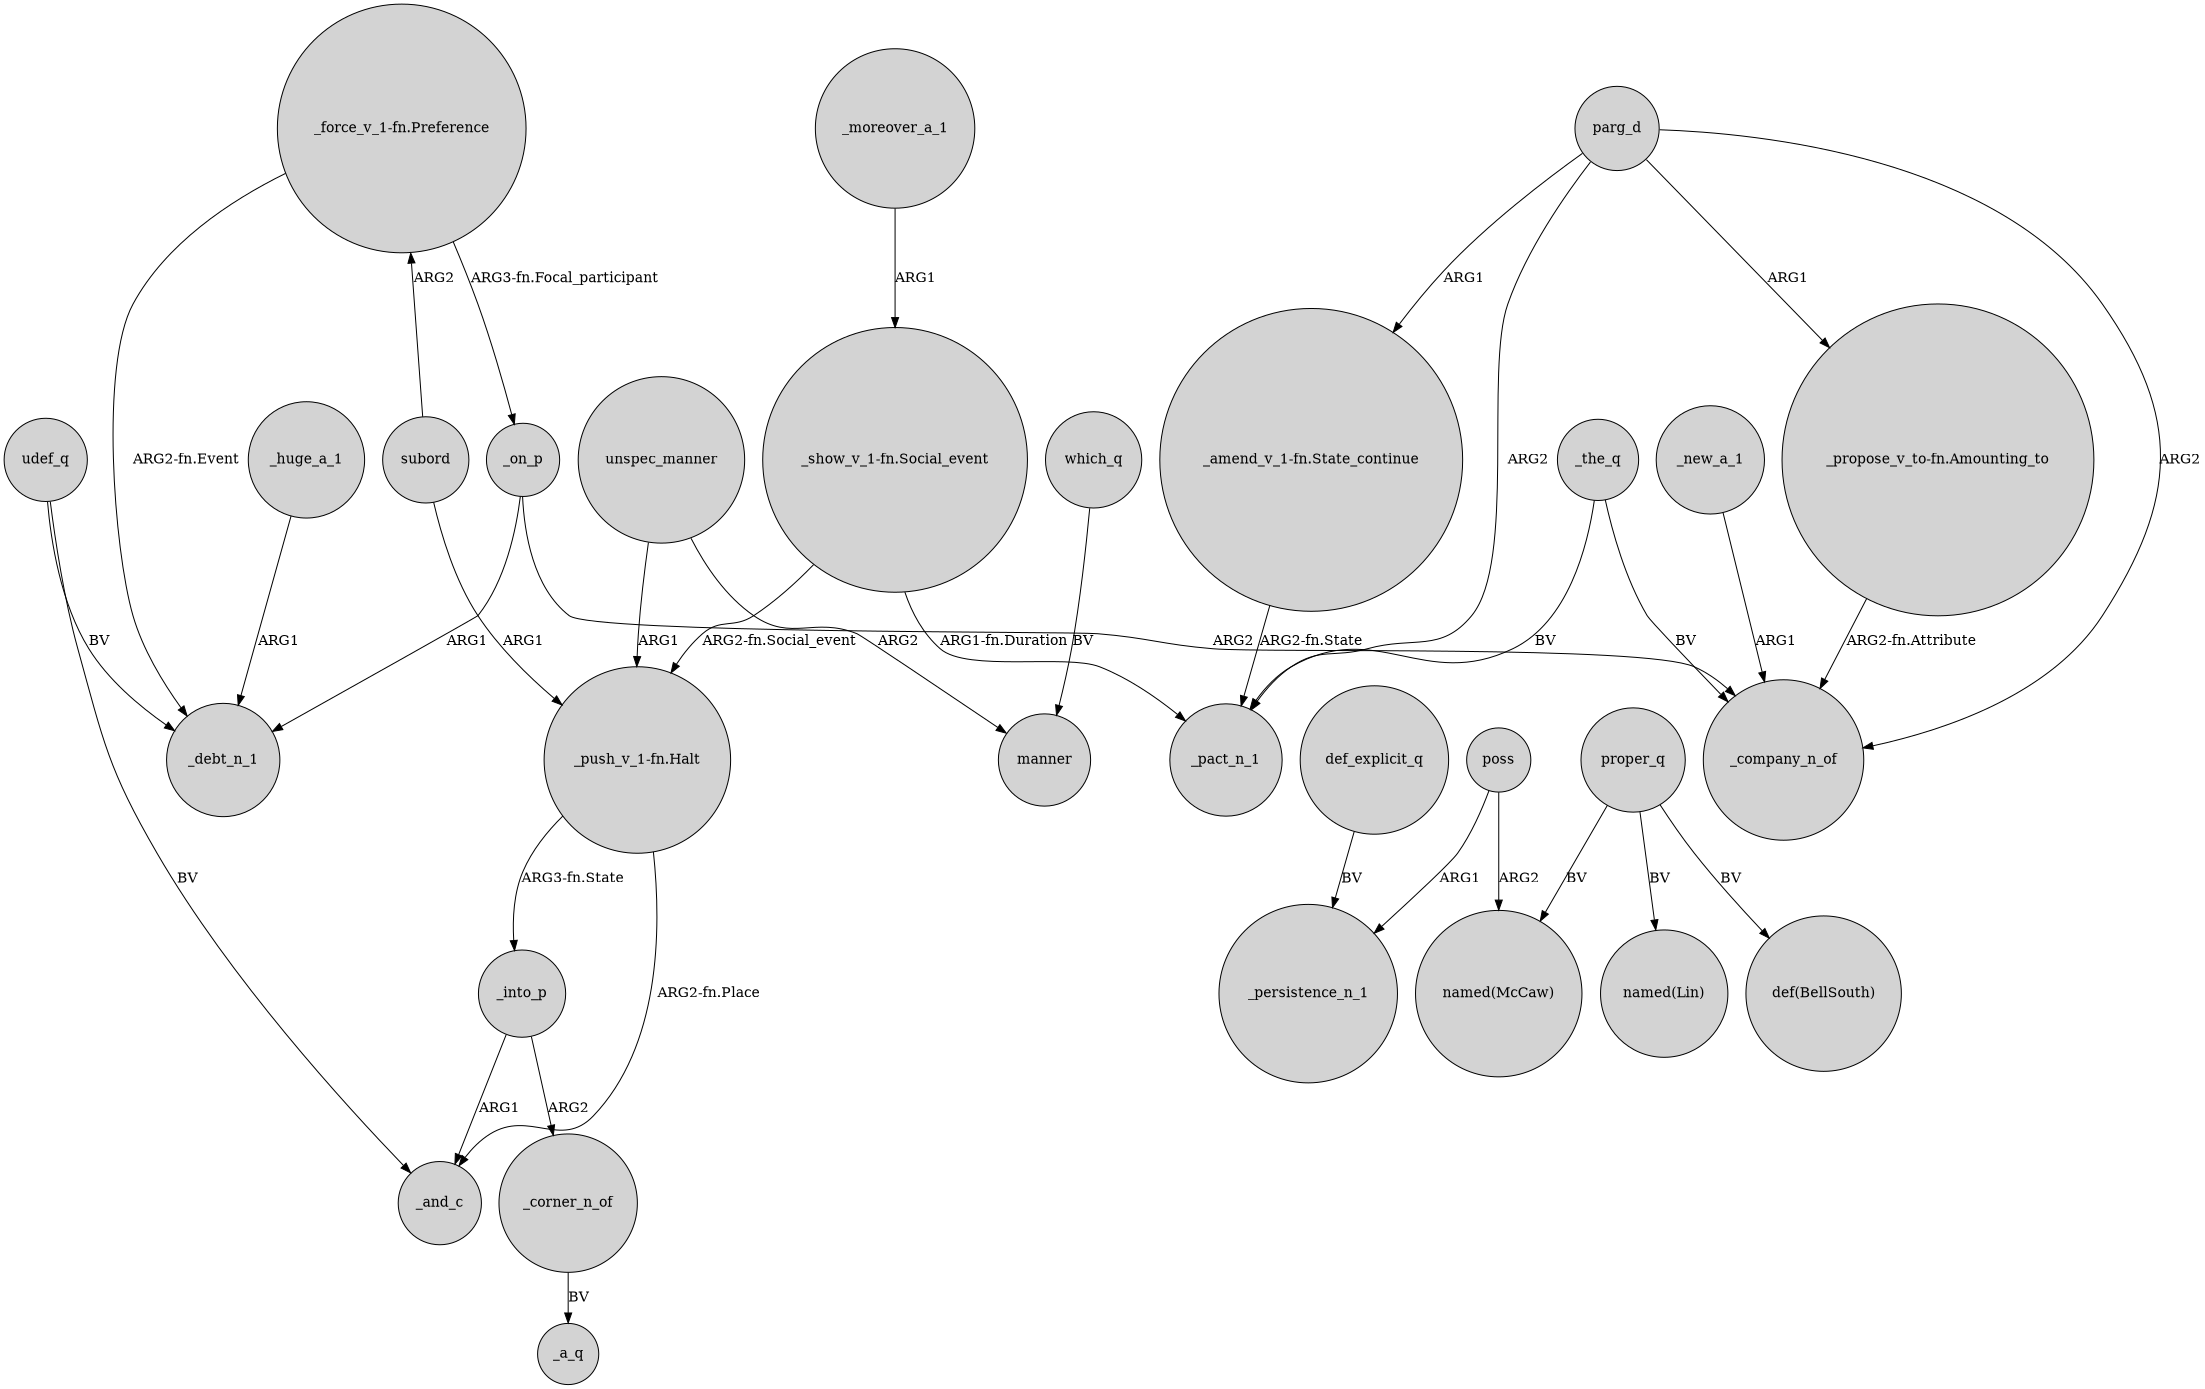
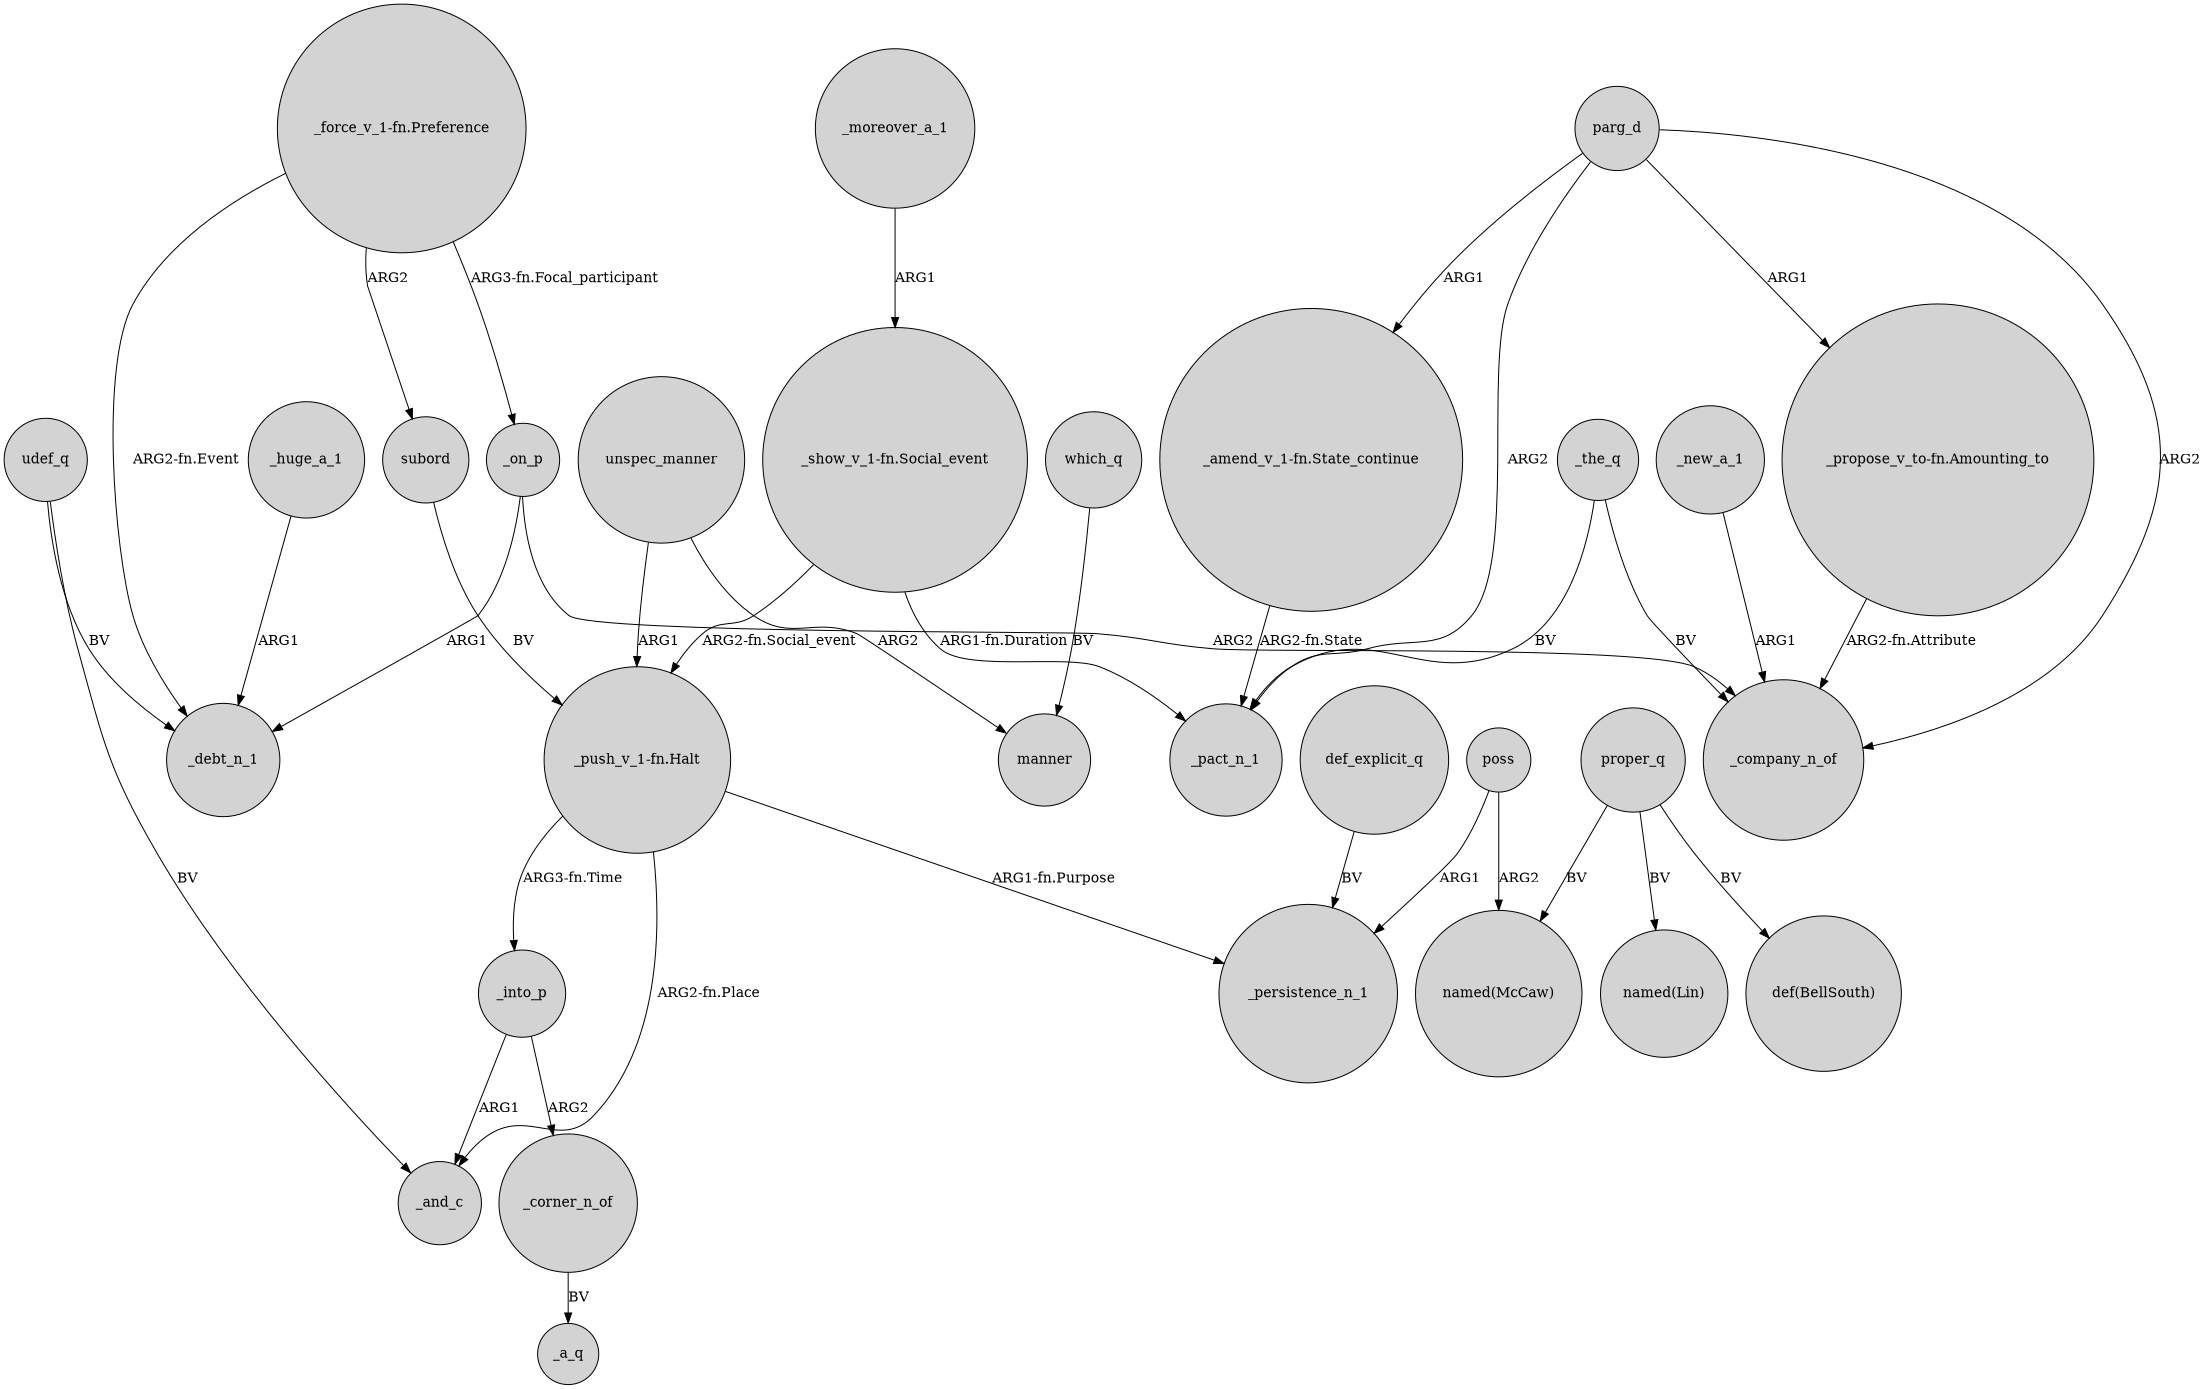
(417, 340) -> (382, 330)
(524, 641) -> (524, 641)
none -> (970, 876)
(573, 879) -> (573, 879)
